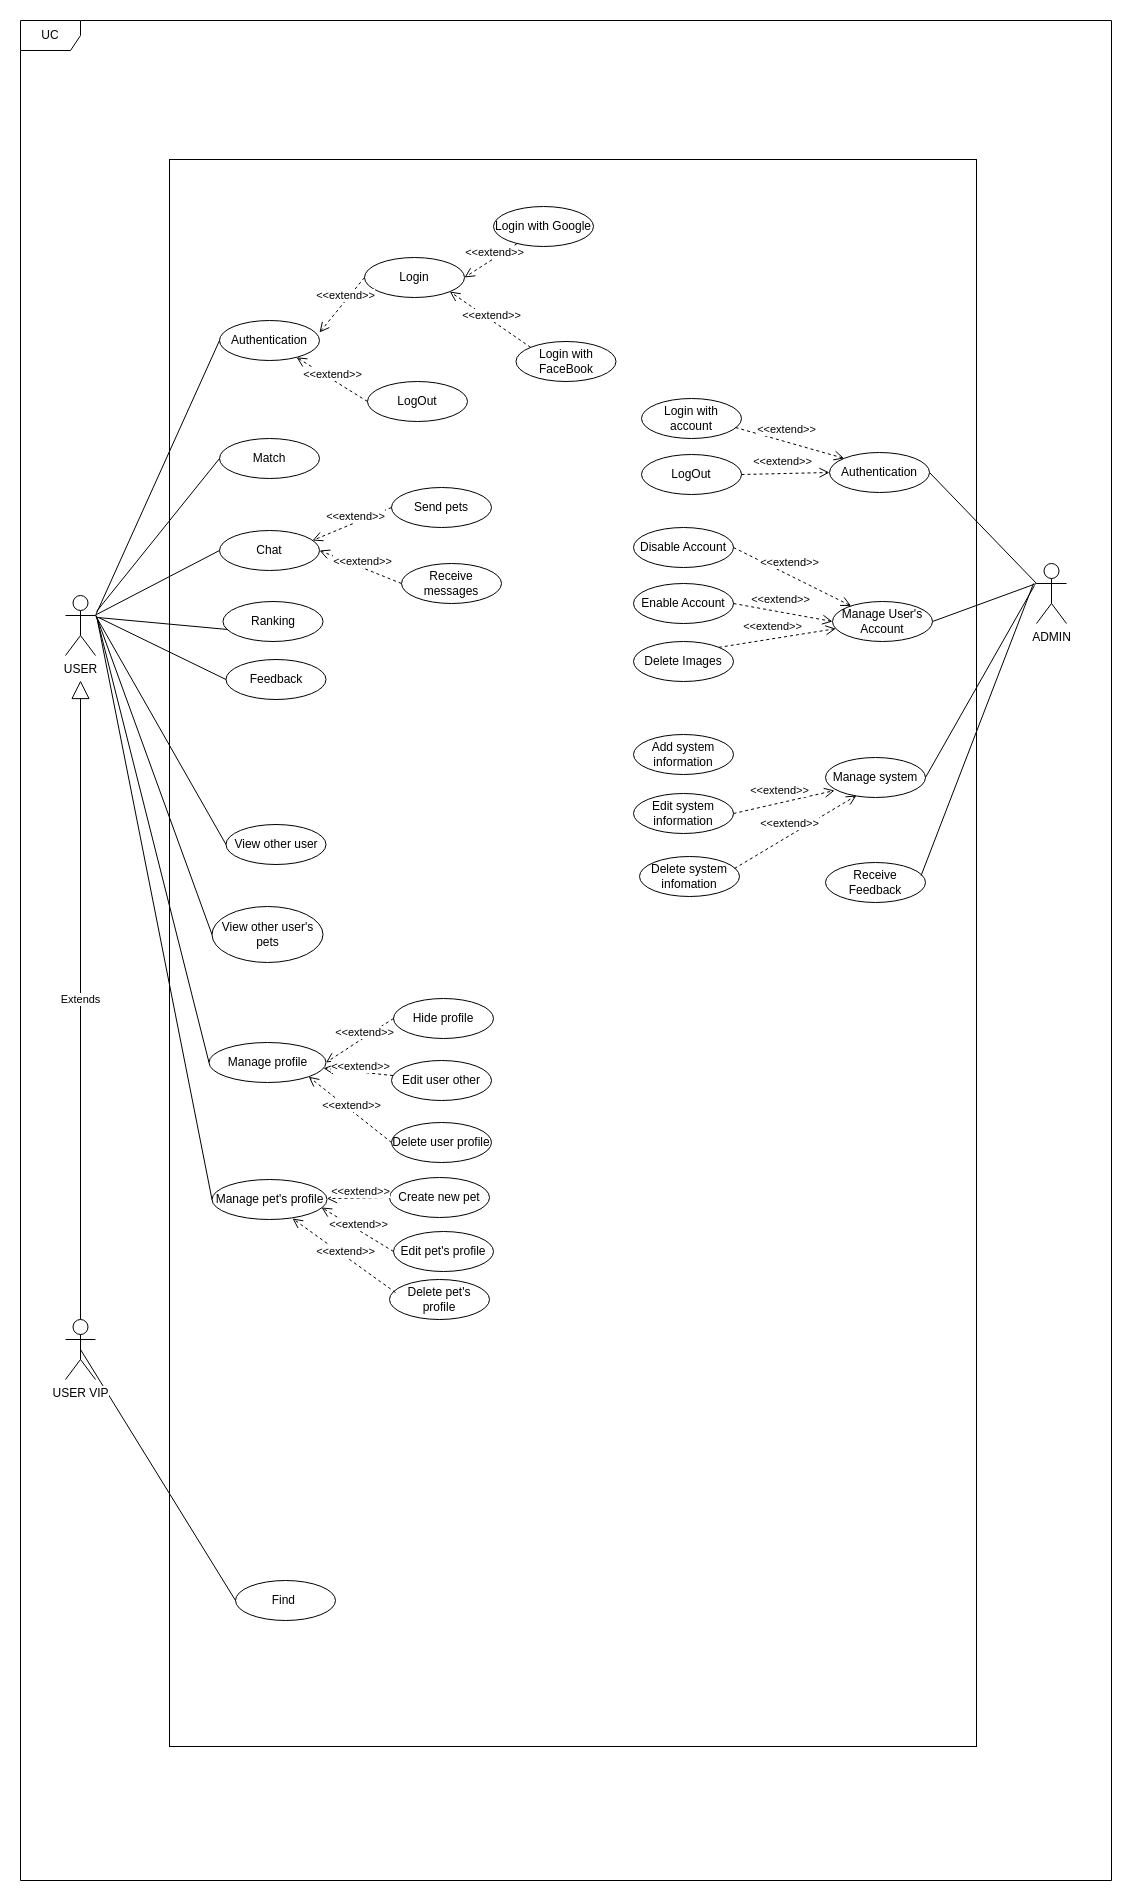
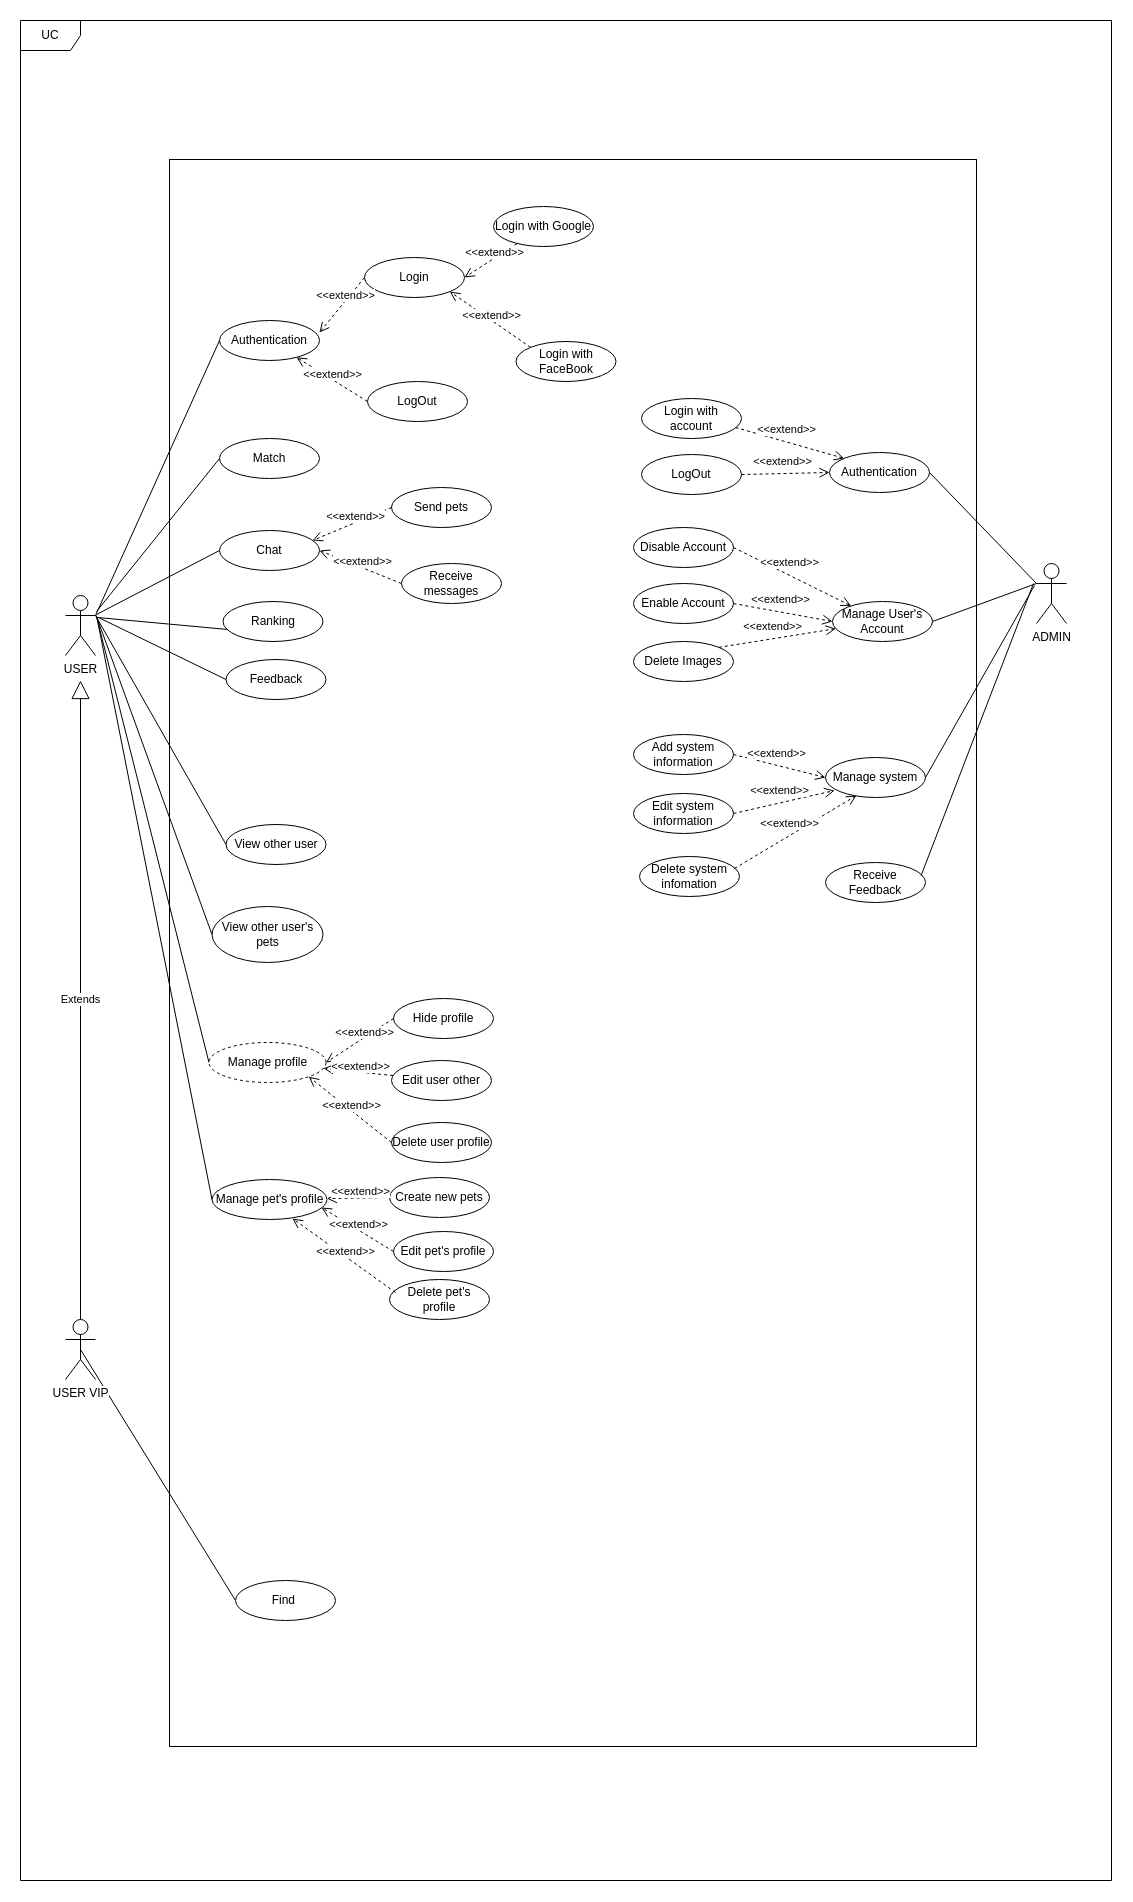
none -> (778, 766)
(268, 1063) -> (268, 1063)
(440, 1198) -> (440, 1198)
